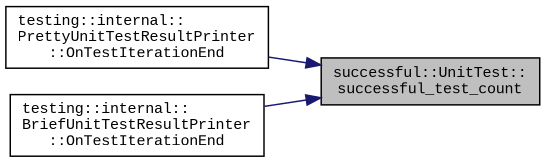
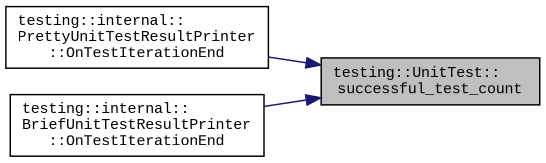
(430, 81) -> (430, 81)
